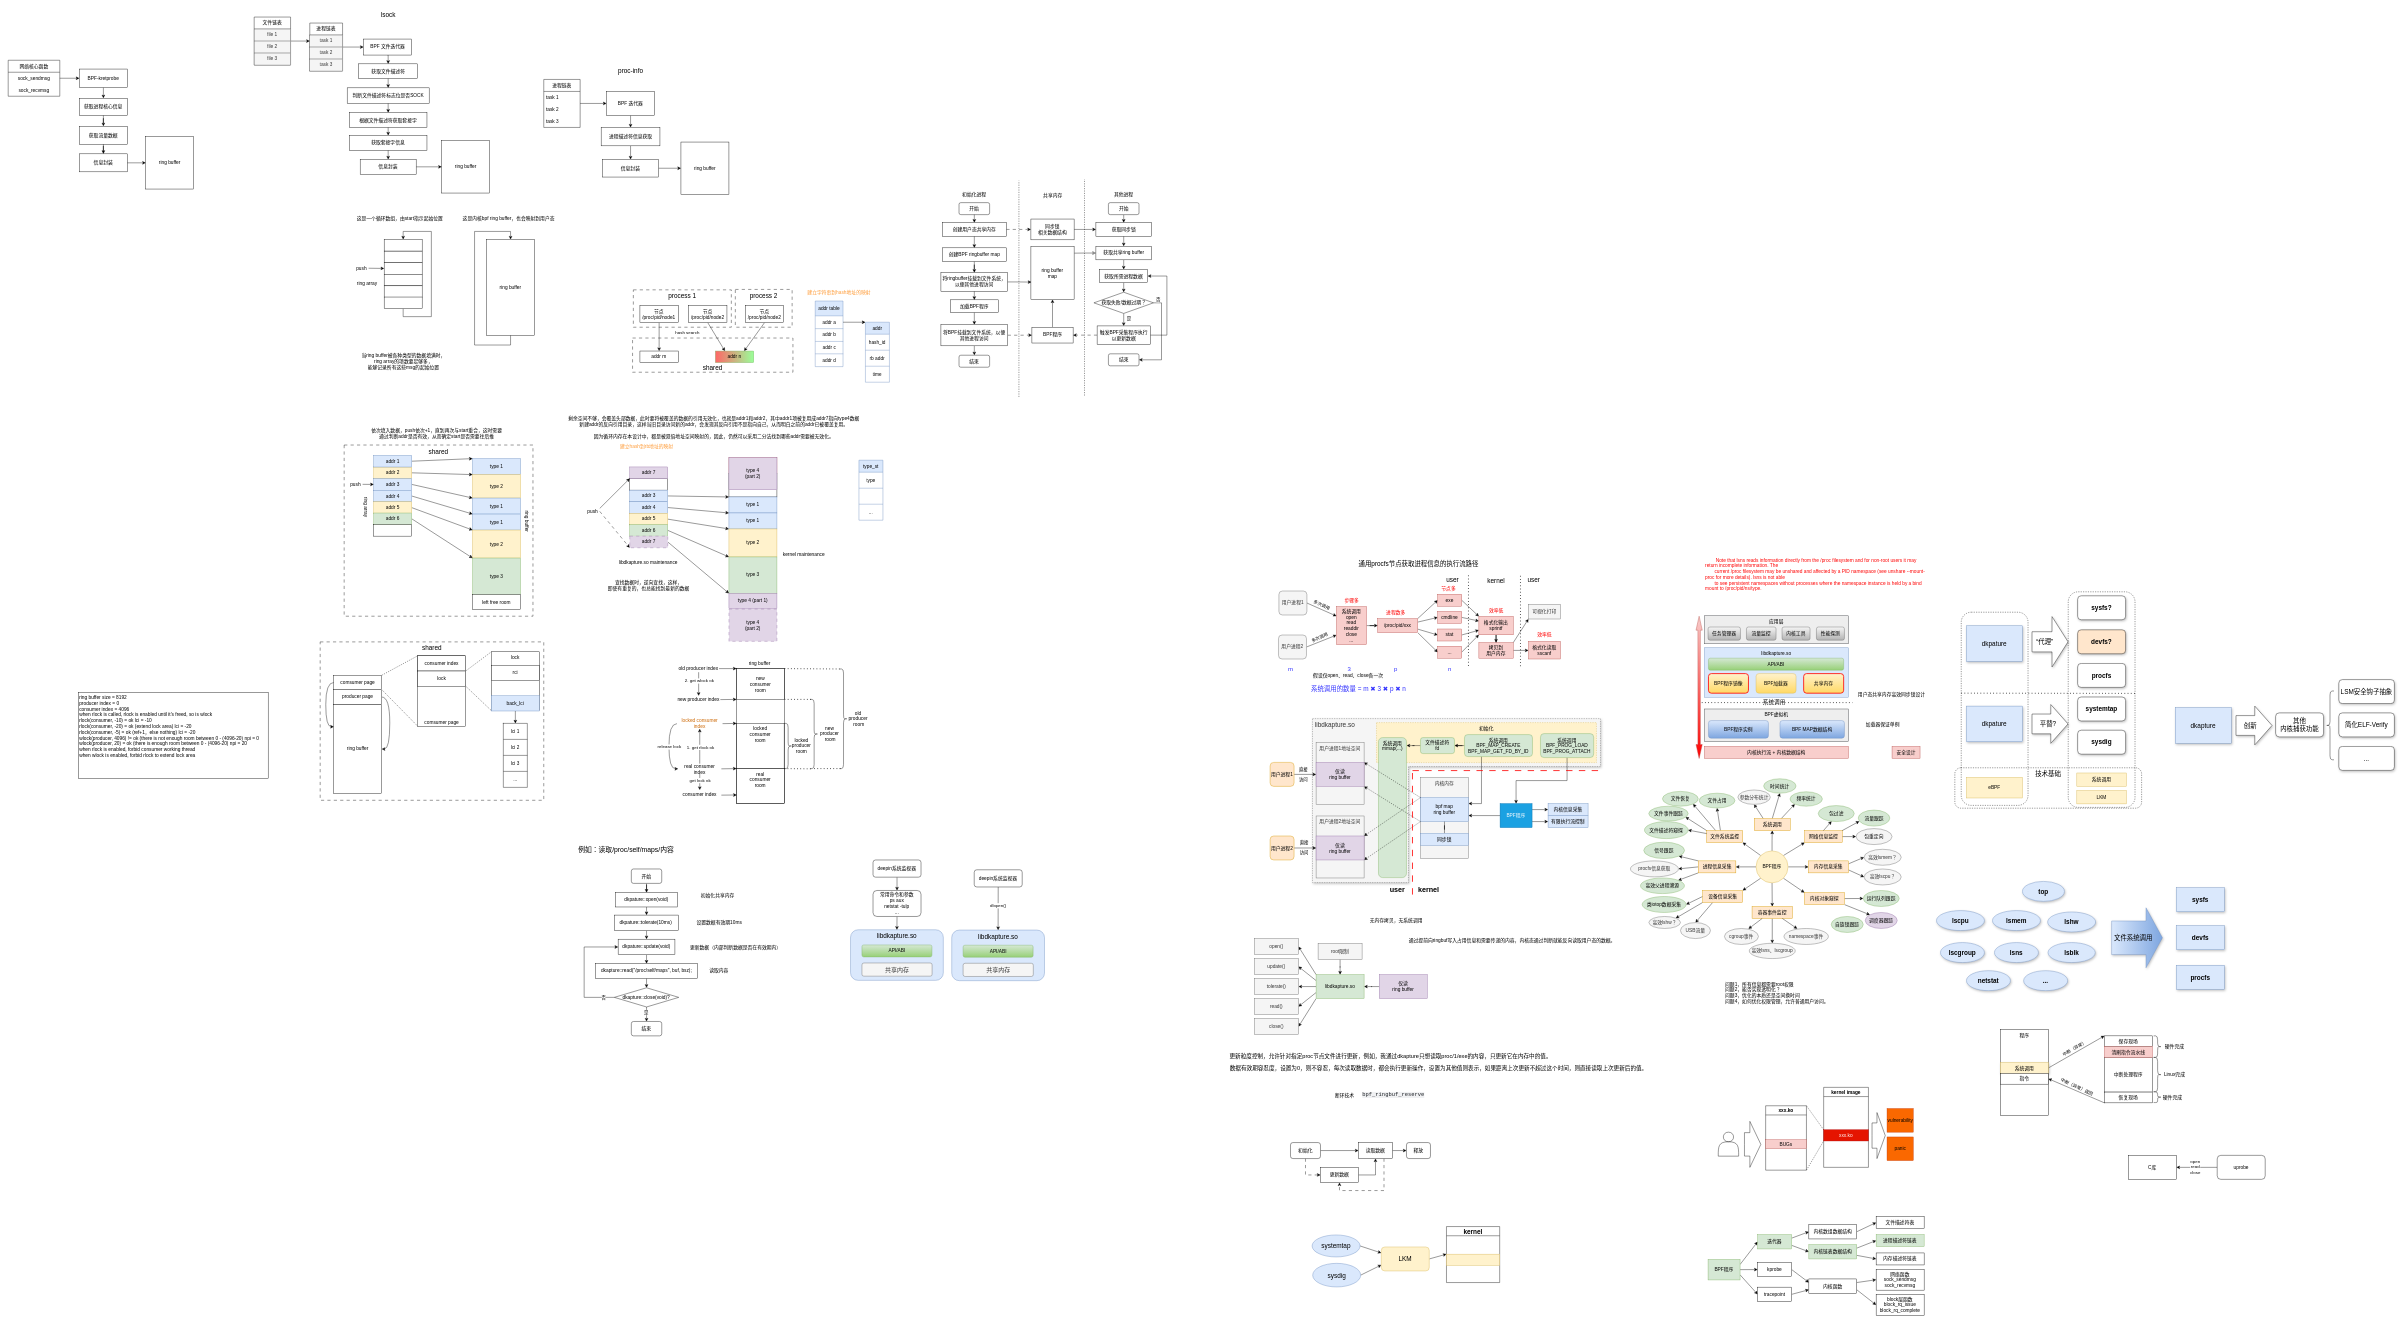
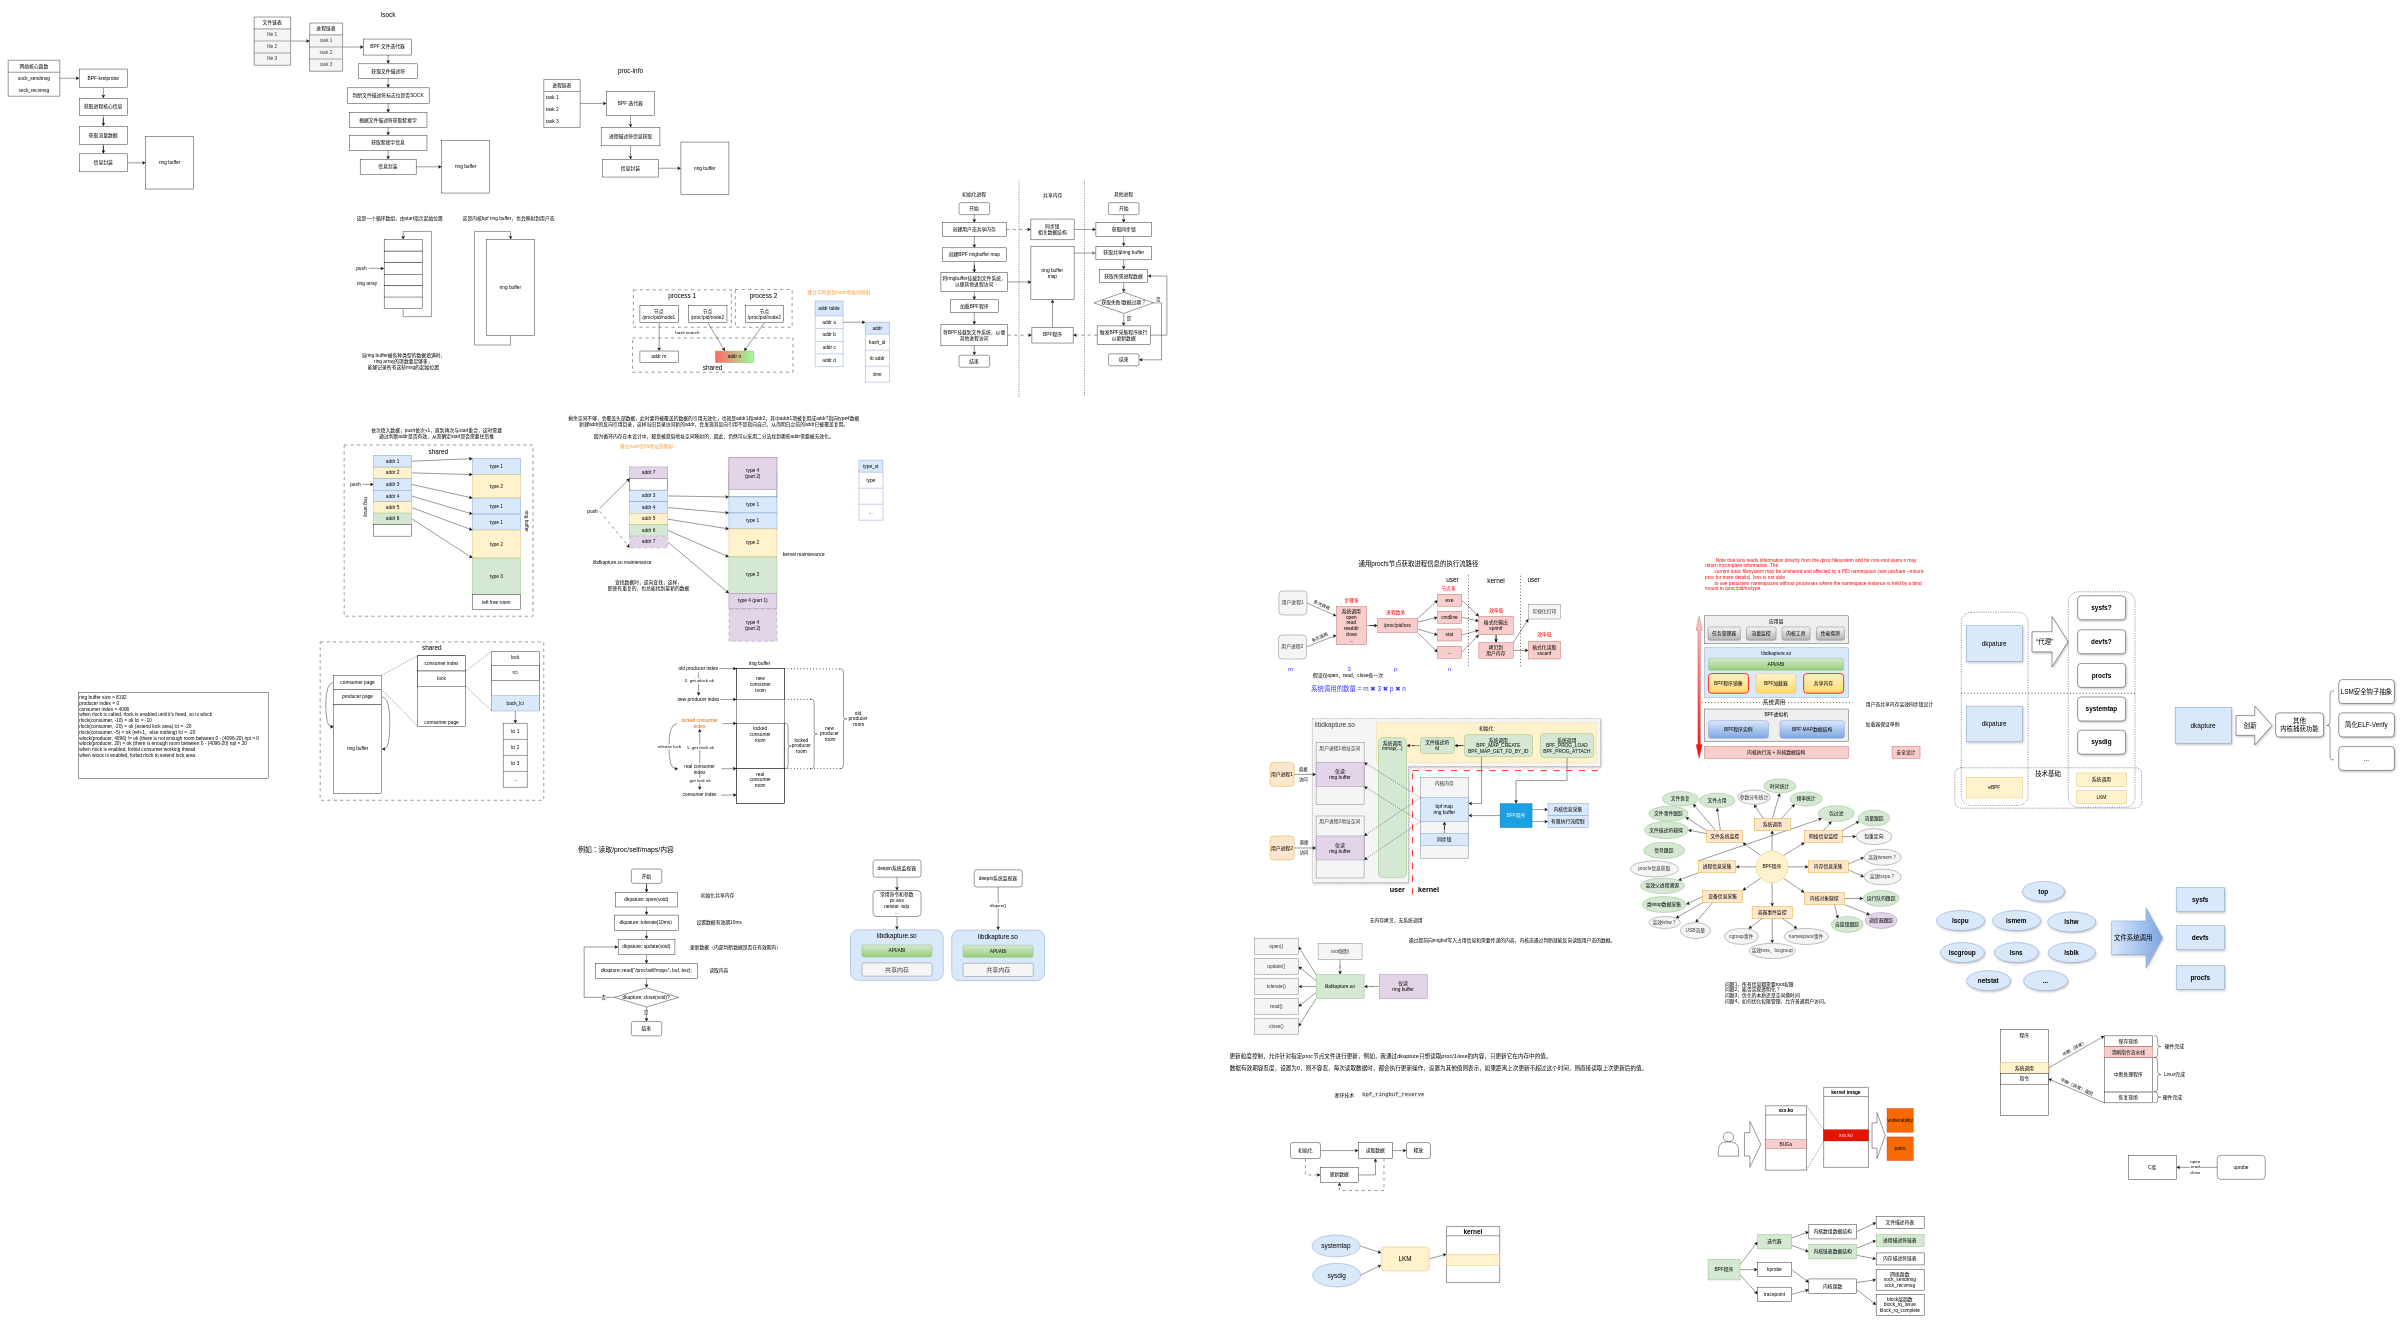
(648, 562) -> (622, 562)
(2102, 642) -> (2102, 642)
(1895, 695) -> (1903, 705)
(2050, 724) -> none
(1445, 826) -> (1445, 826)
(1682, 857) -> (1728, 851)
(1682, 869) -> none
none -> (1837, 914)
